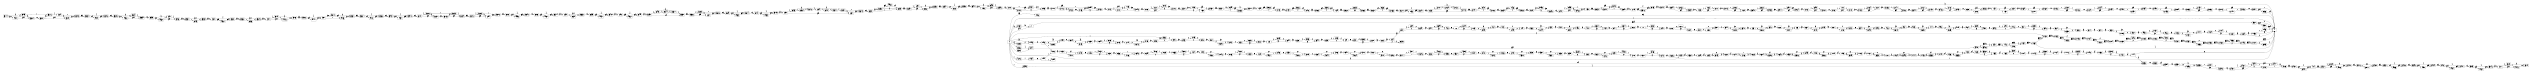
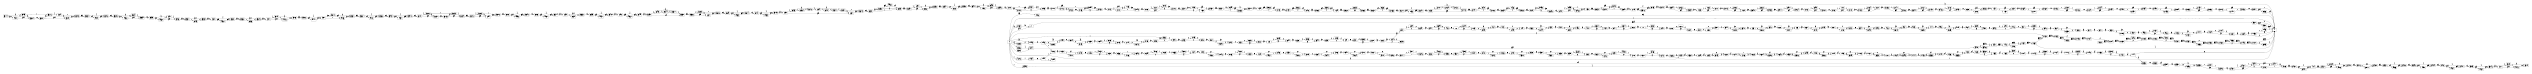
(1793, 8) -> (1793, 8)
(2094, 41) -> none
(1396, 42) -> (1397, 40)
